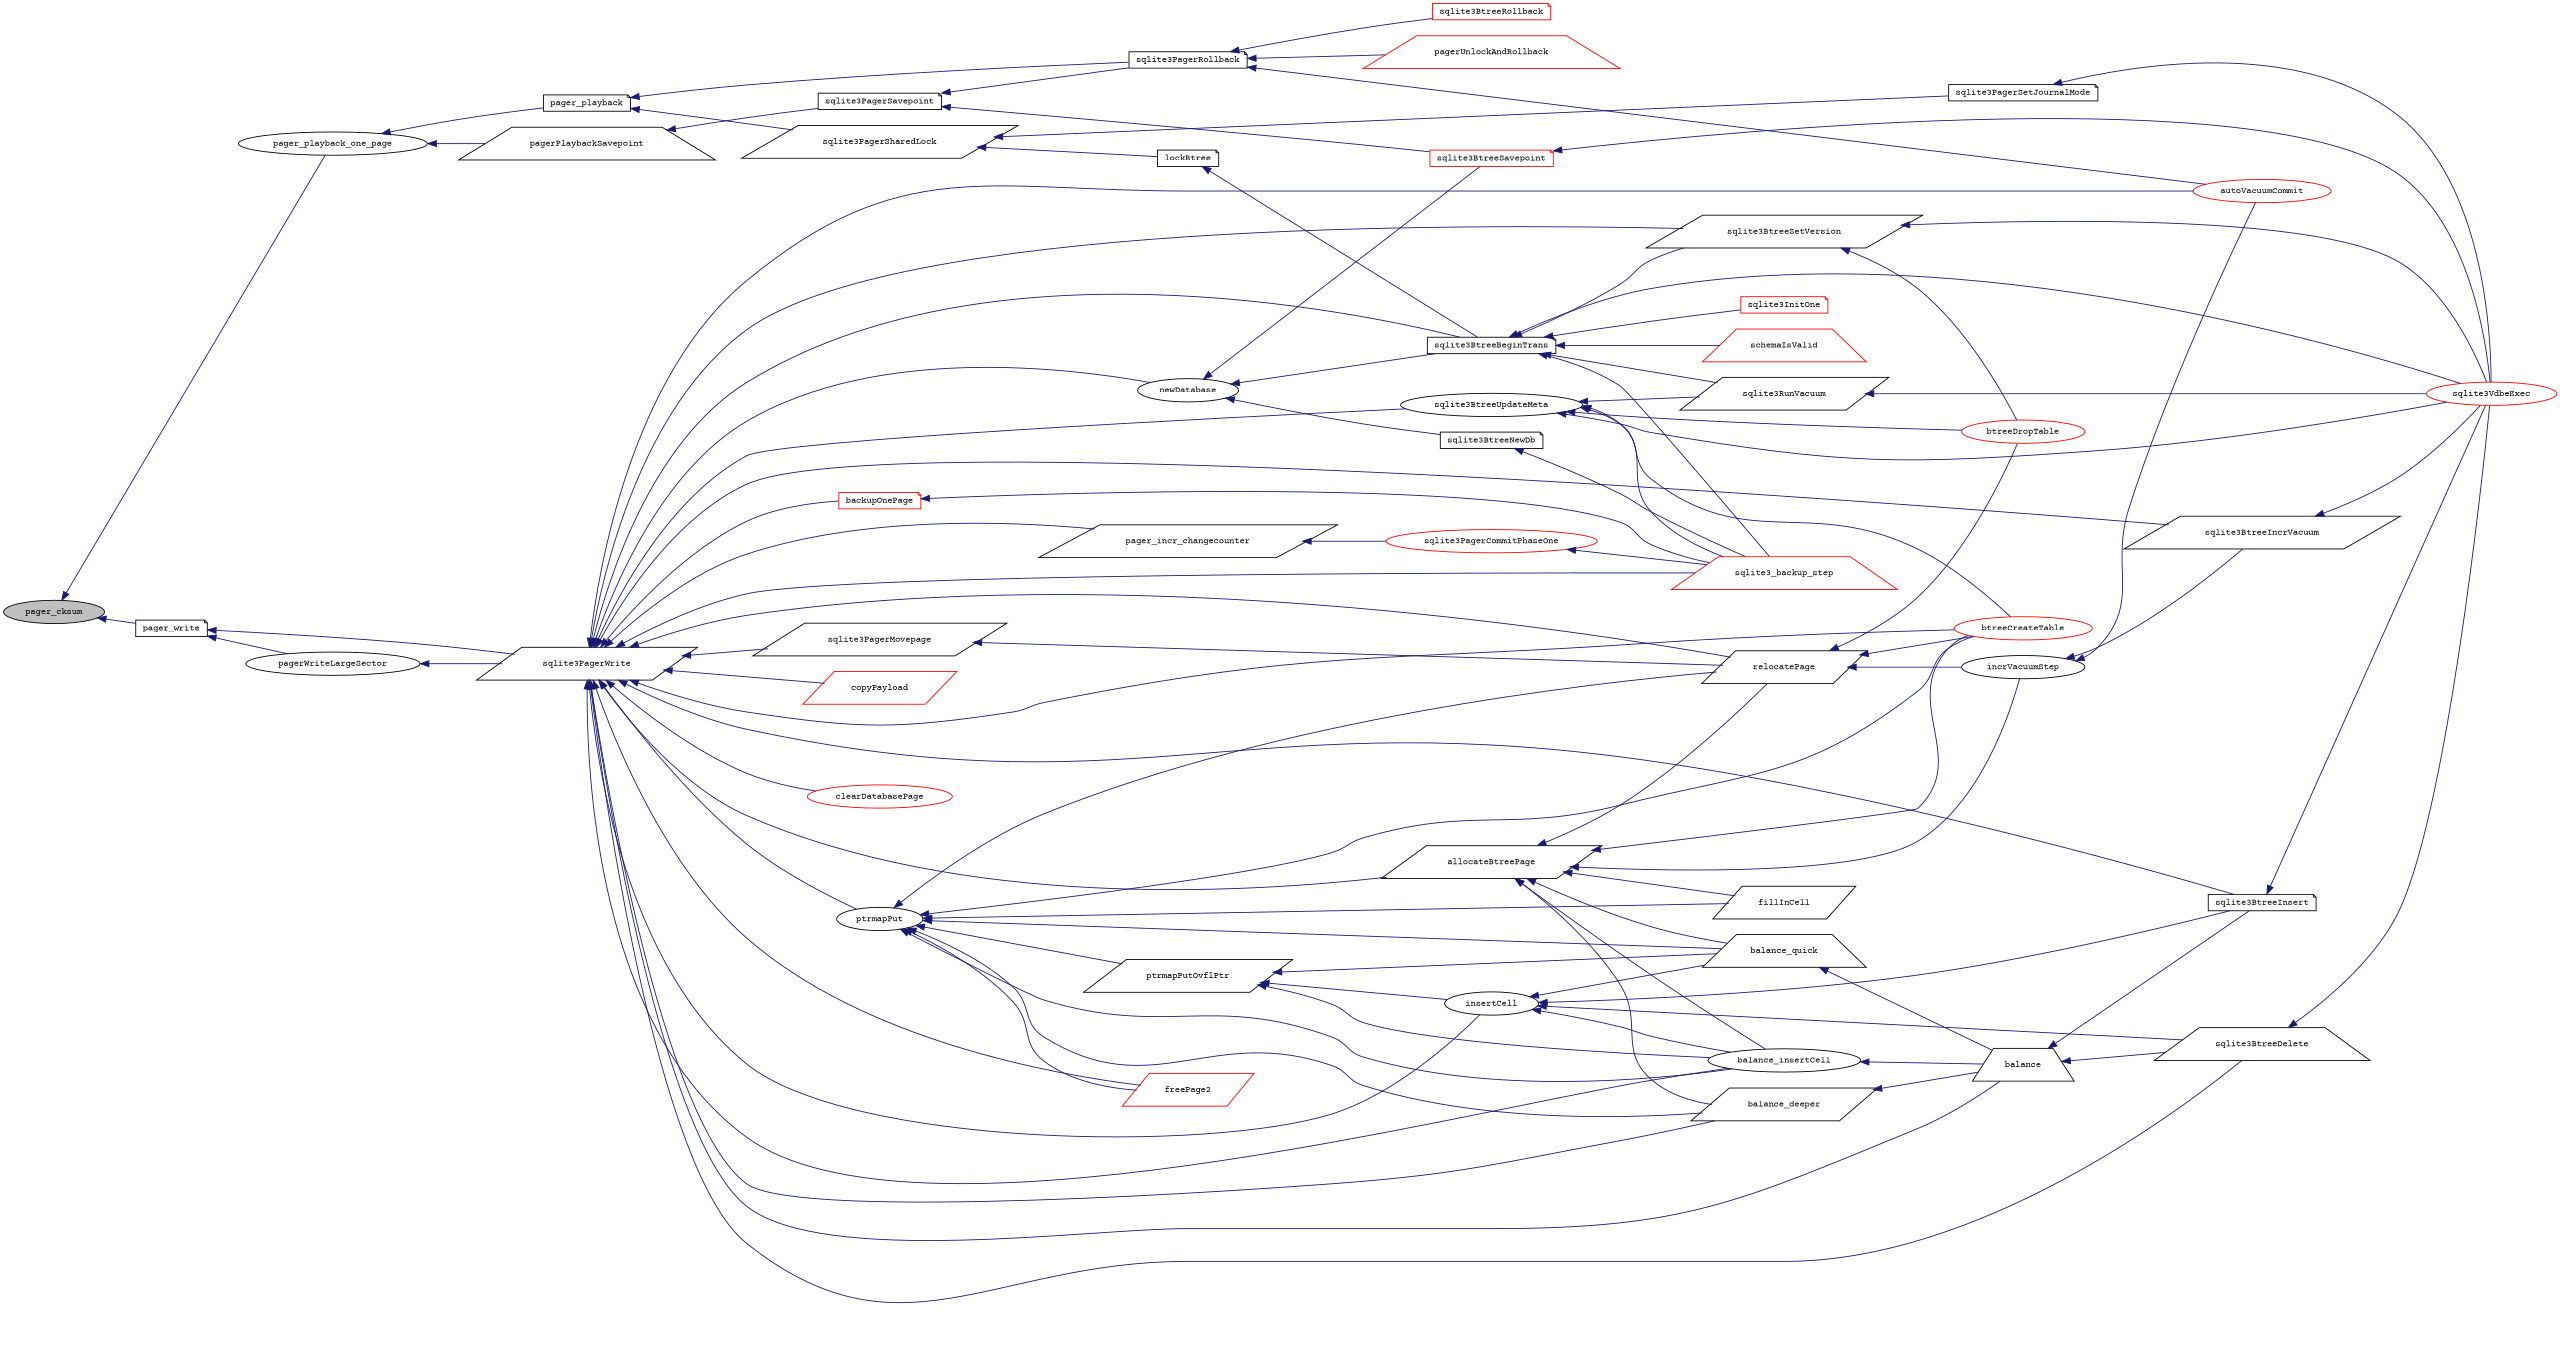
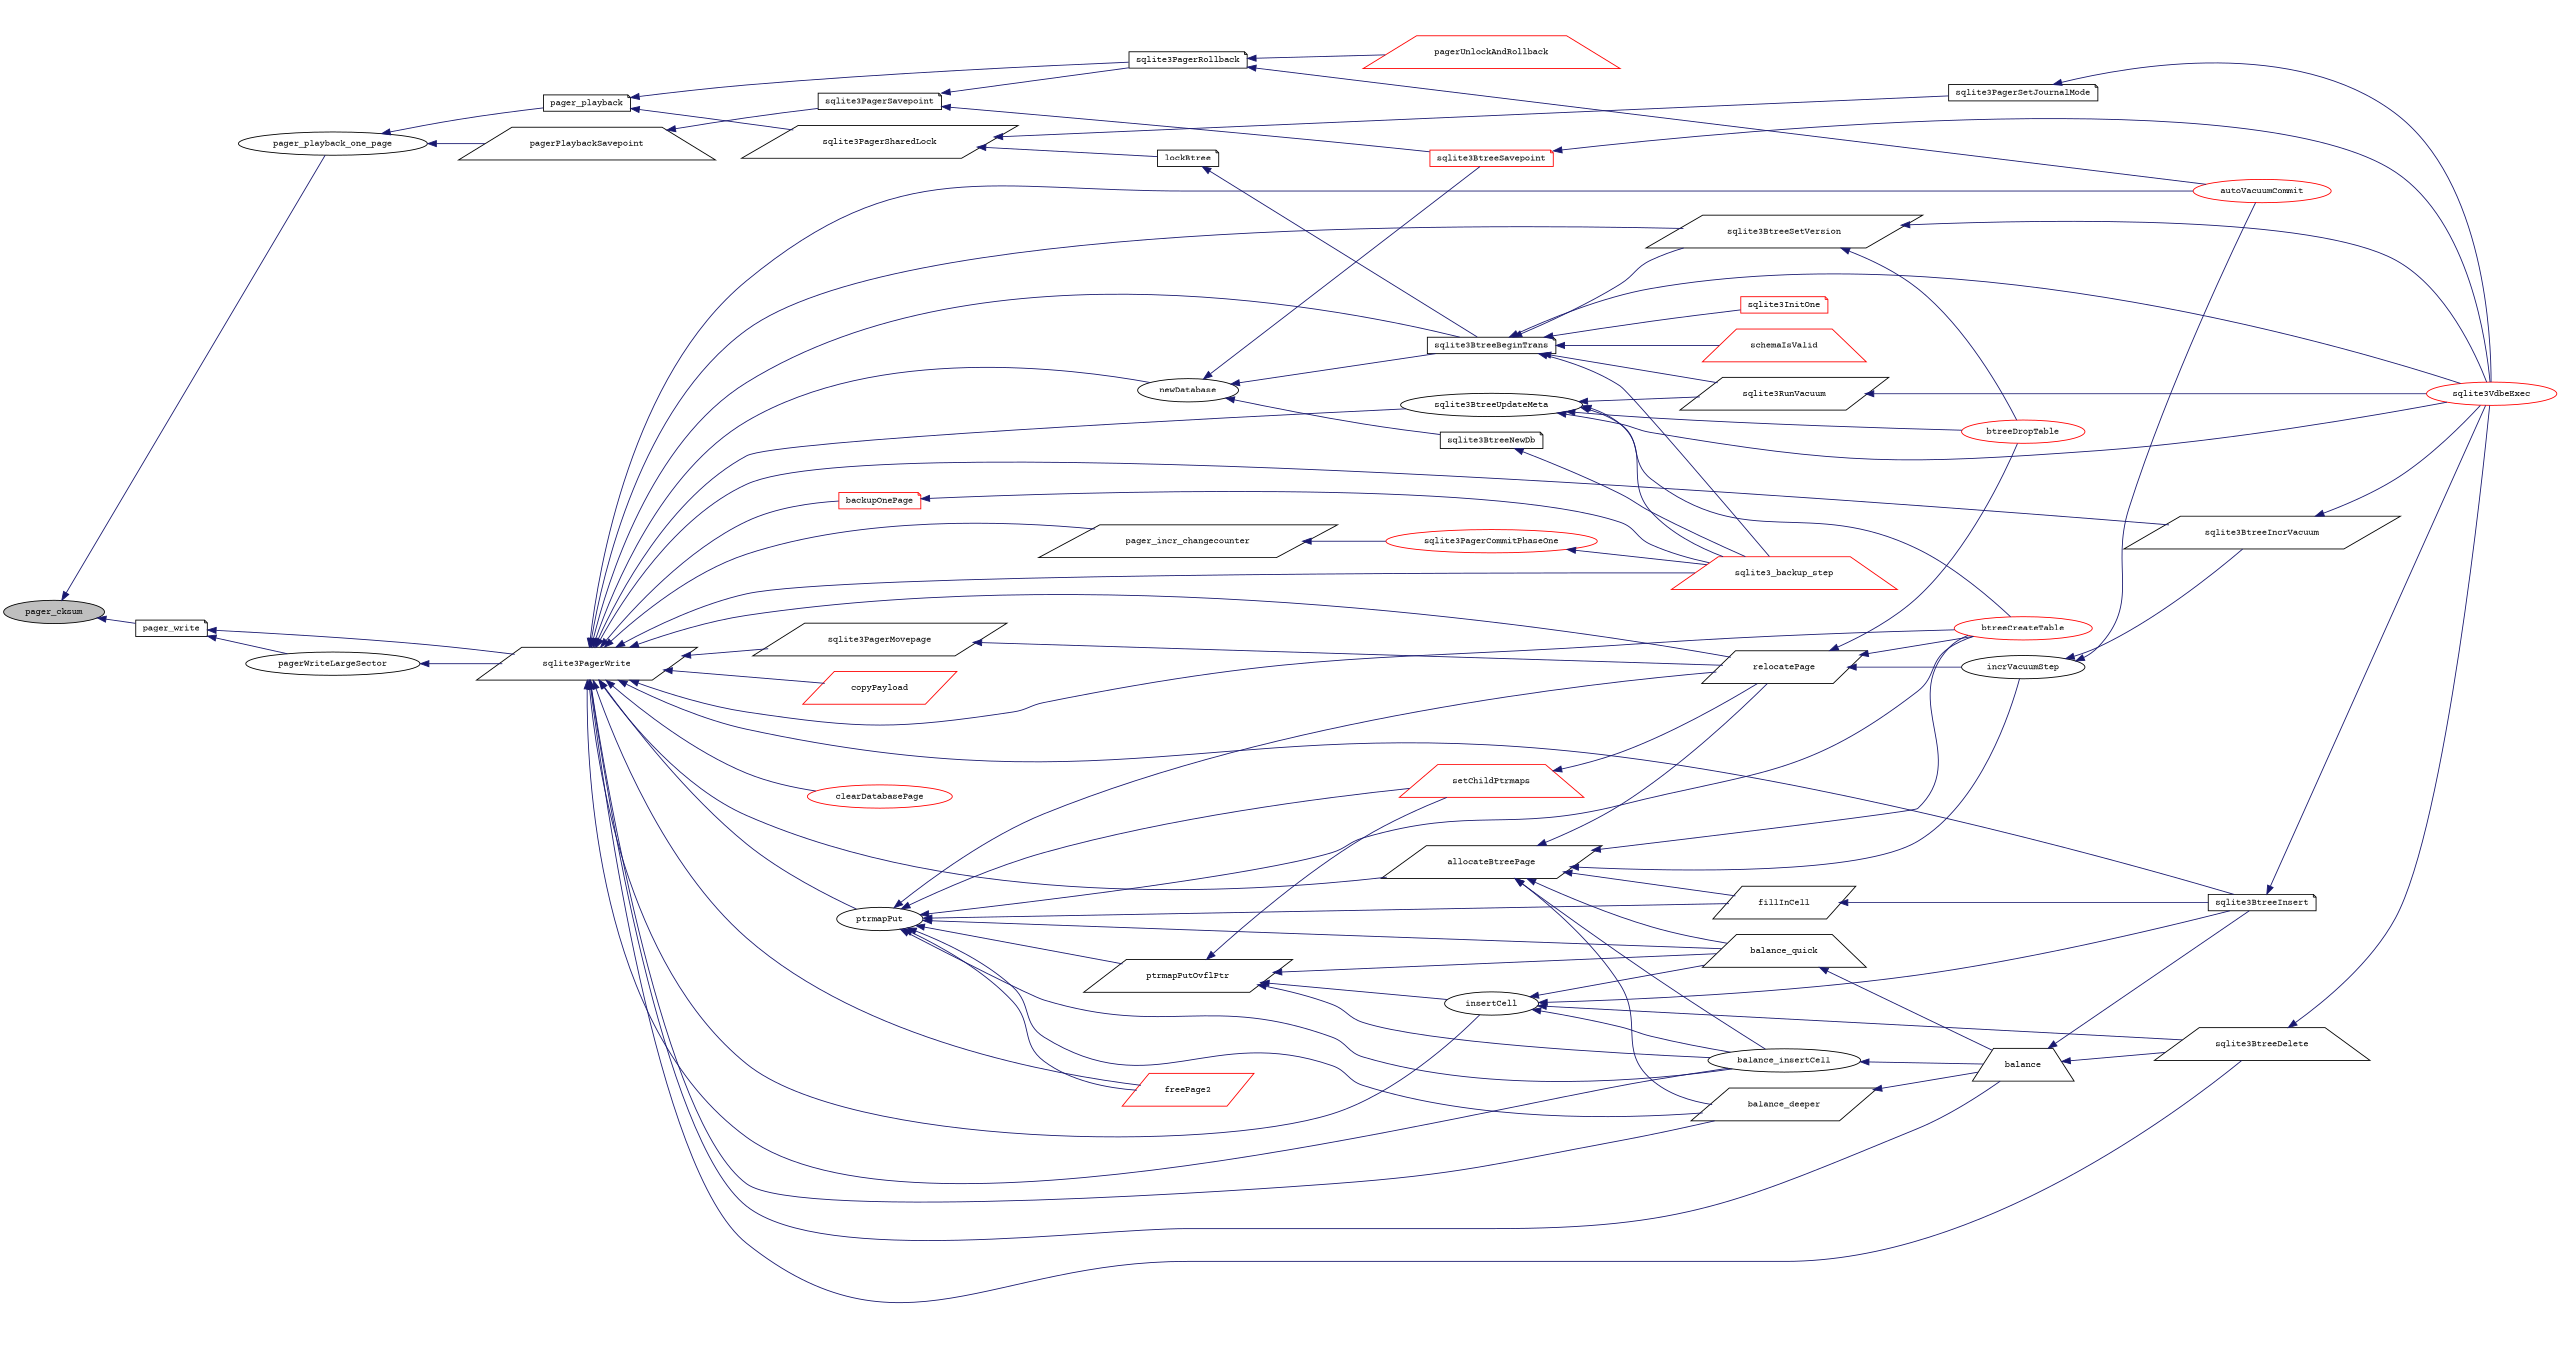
(1492, 12) -> none
none -> (1492, 781)
none -> (2028, 903)
